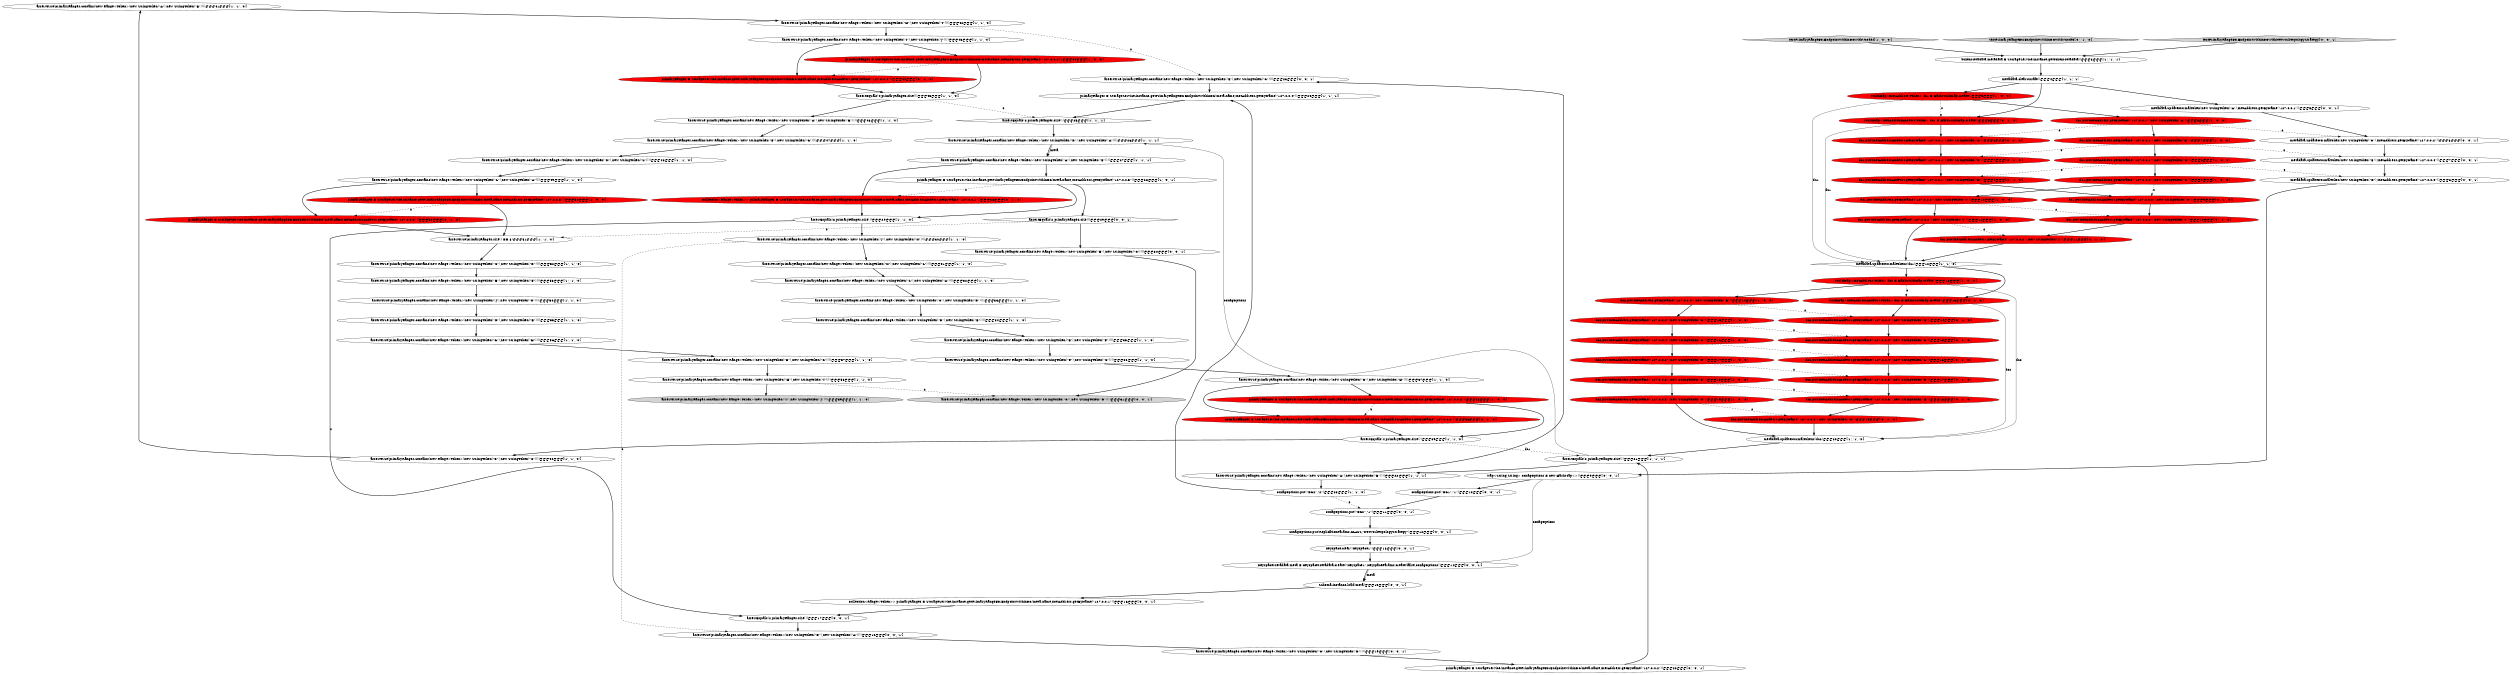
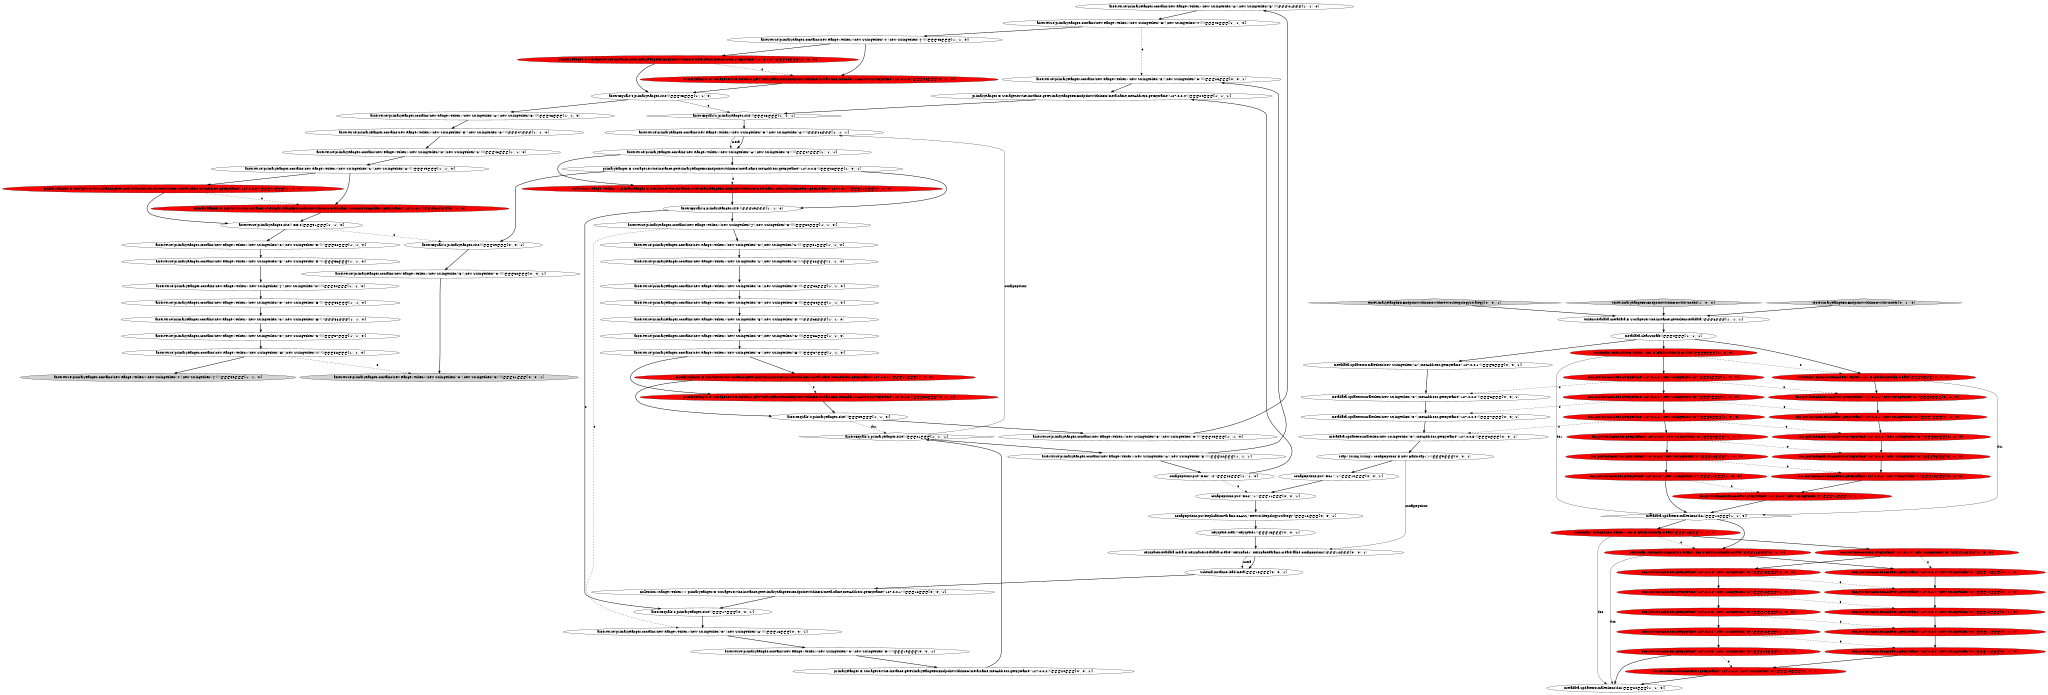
(981, 109) -> (702, 106)
(1080, 220) -> (473, 245)
(796, 230) -> (381, 235)
(1715, 449) -> none
(1614, 459) -> (897, 437)
